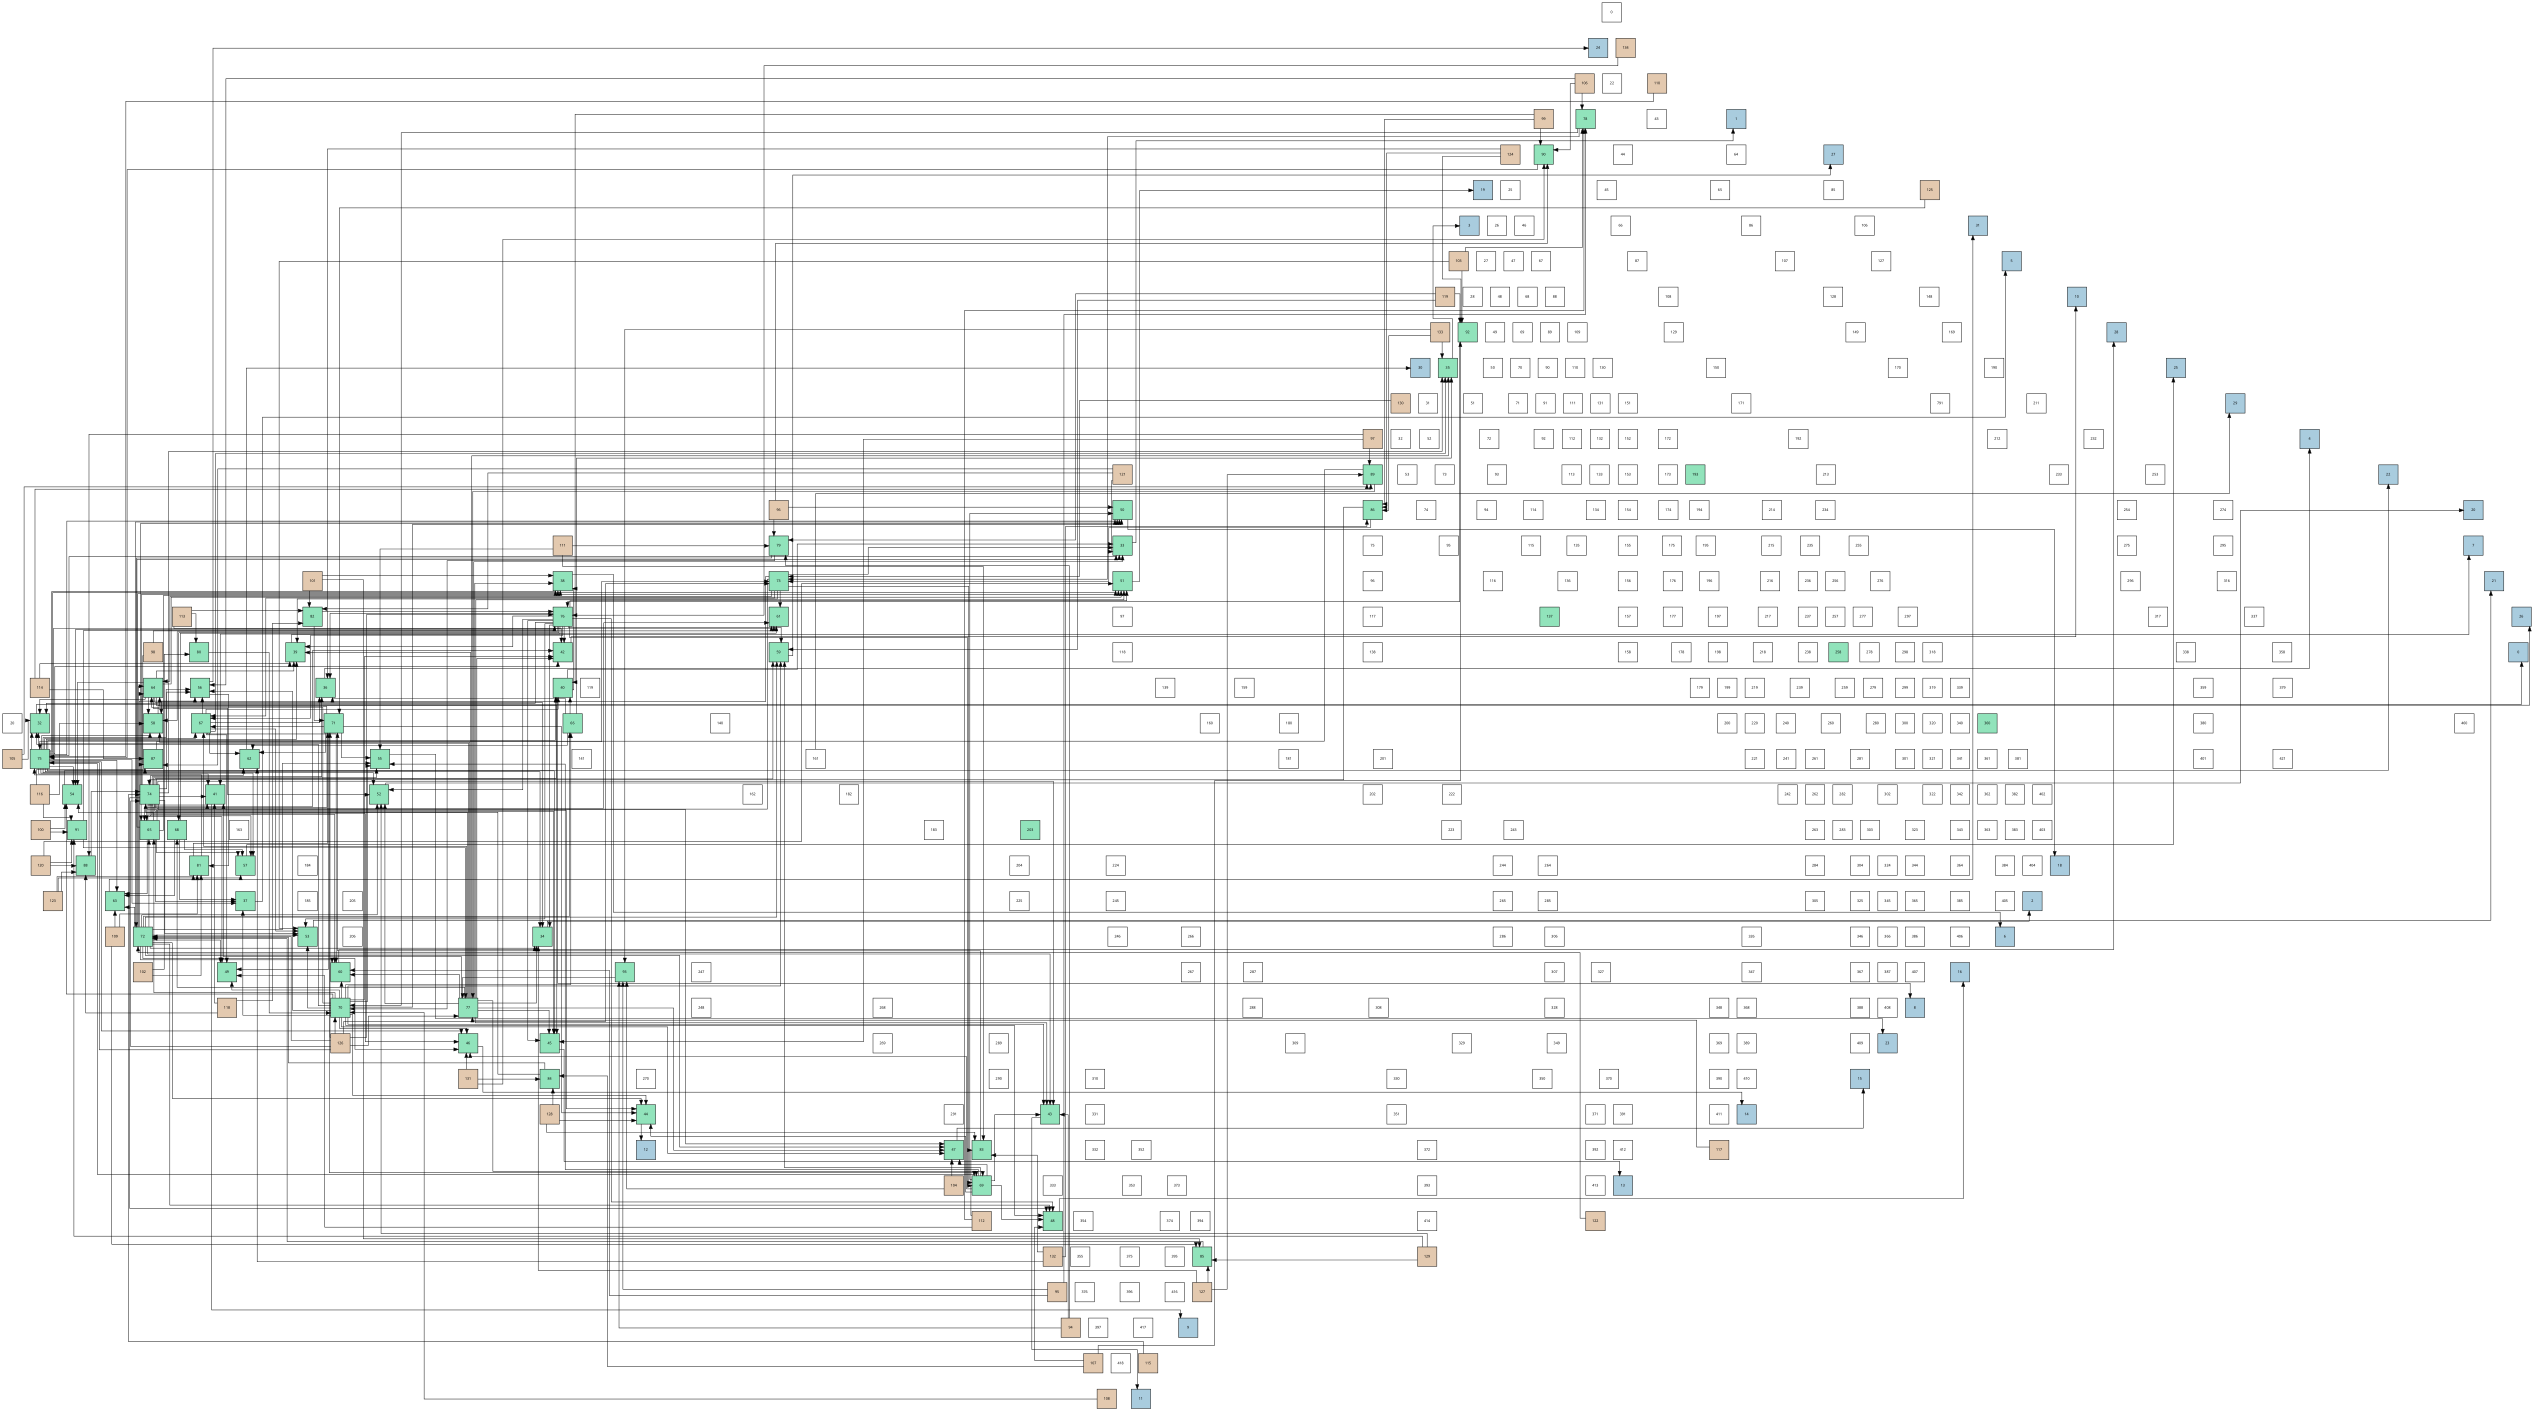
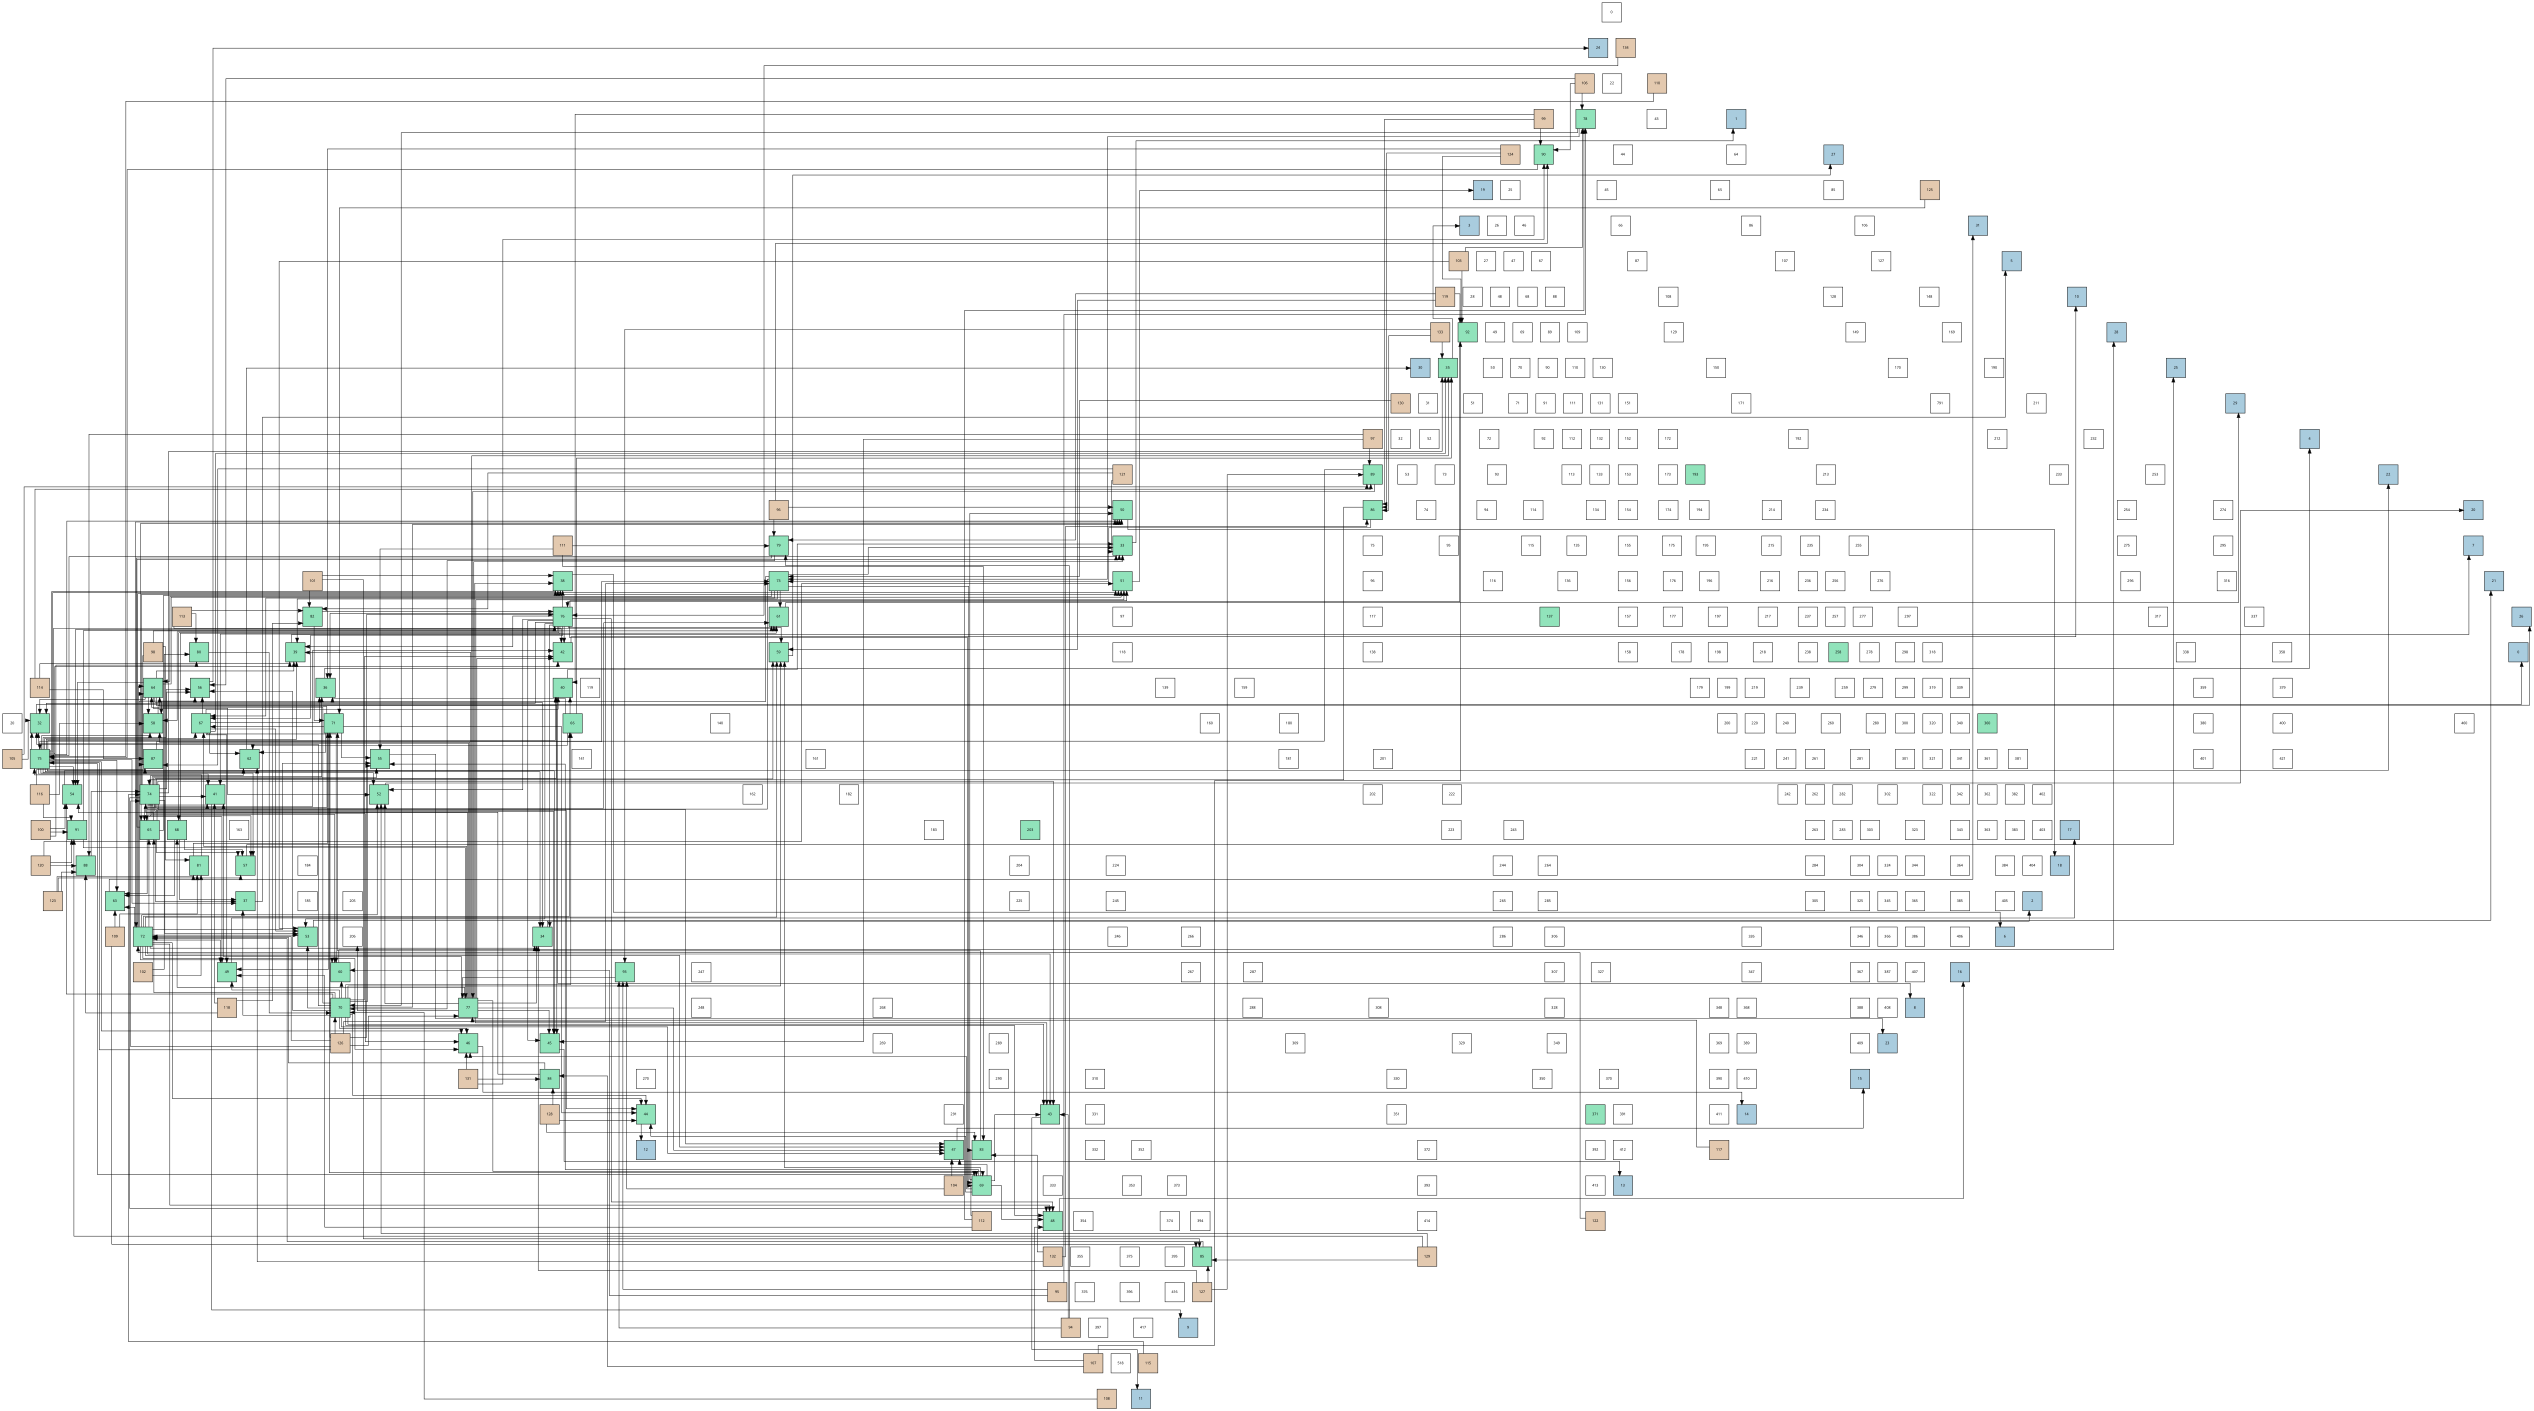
(1433, 494) -> (1602, 603)
(574, 640) -> (563, 604)
none -> (56, 683)
none -> (2283, 723)
(229, 778) -> (165, 762)
none -> (2070, 830)
(419, 975) -> (378, 1011)
(1595, 1114) -> (1595, 1114)
(1121, 1363) -> (1121, 1363)
